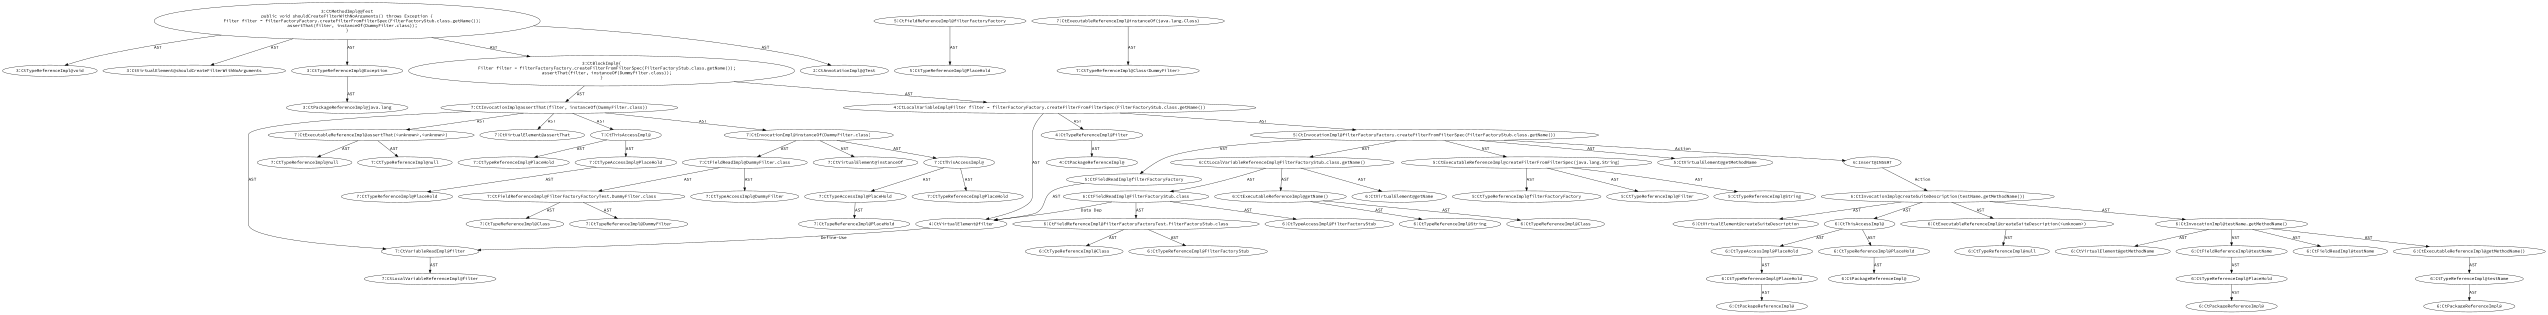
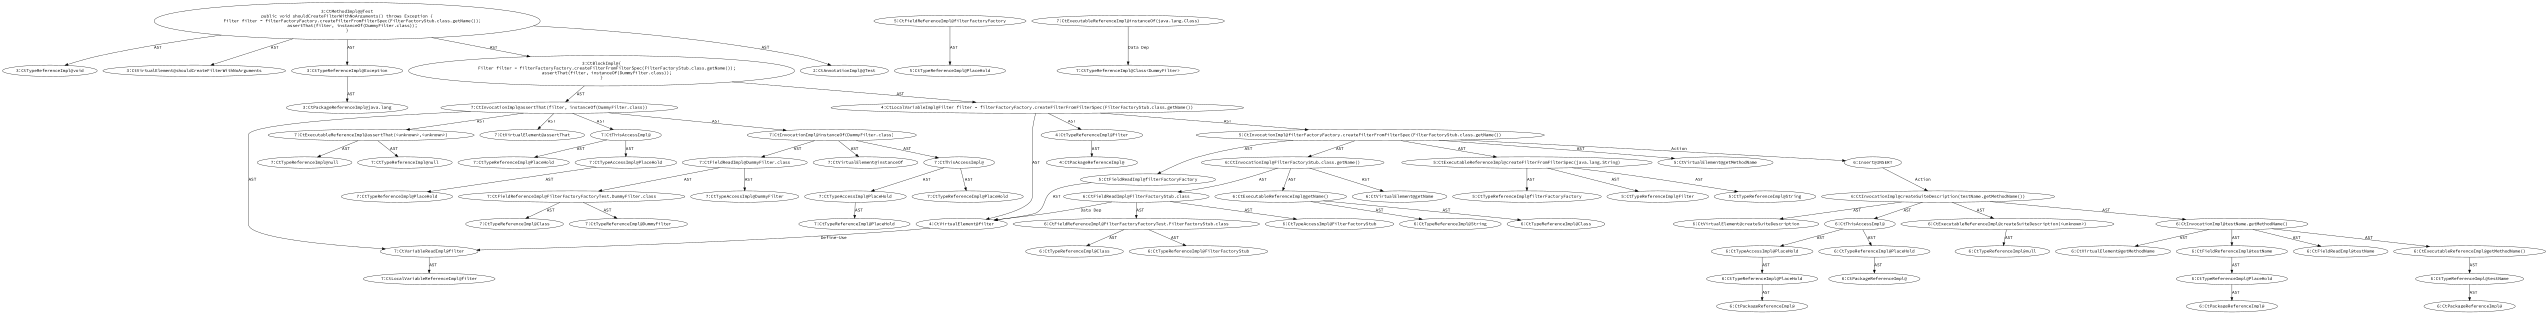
(1132, 48) -> (1139, 48)
(1282, 163) -> (1293, 163)
